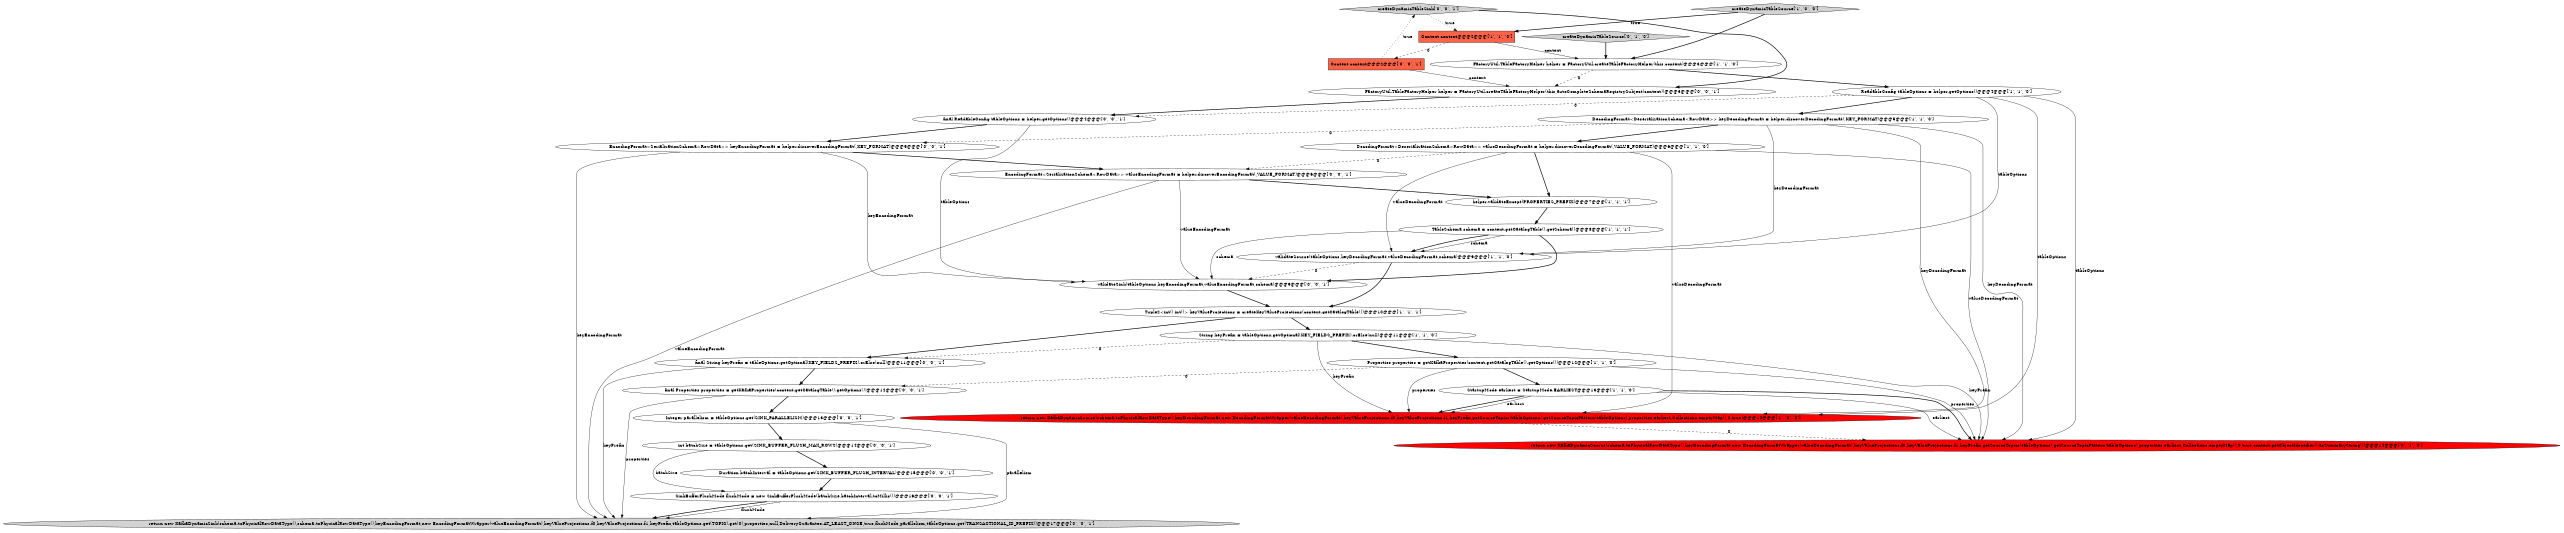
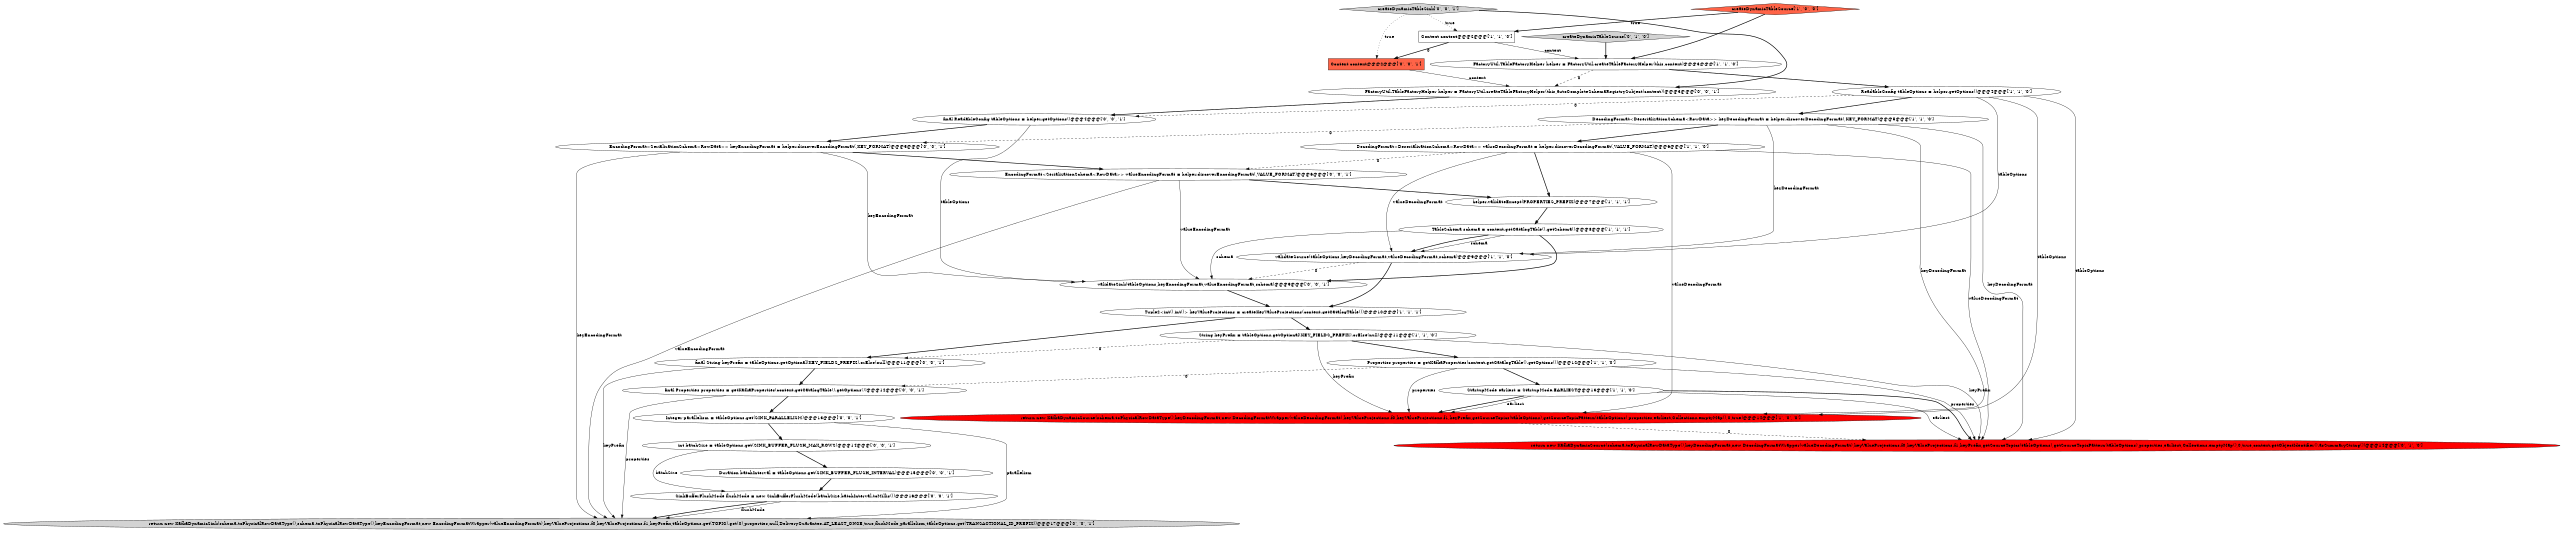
(1775, 9) -> (1775, 9)
(1467, 37) -> (1467, 37)
(1398, 39) -> (1385, 30)
(1423, 50) -> (1423, 50)
